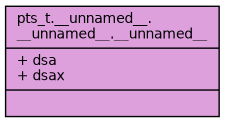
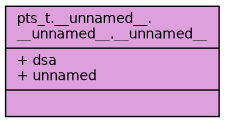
(41, 76) -> (57, 76)
